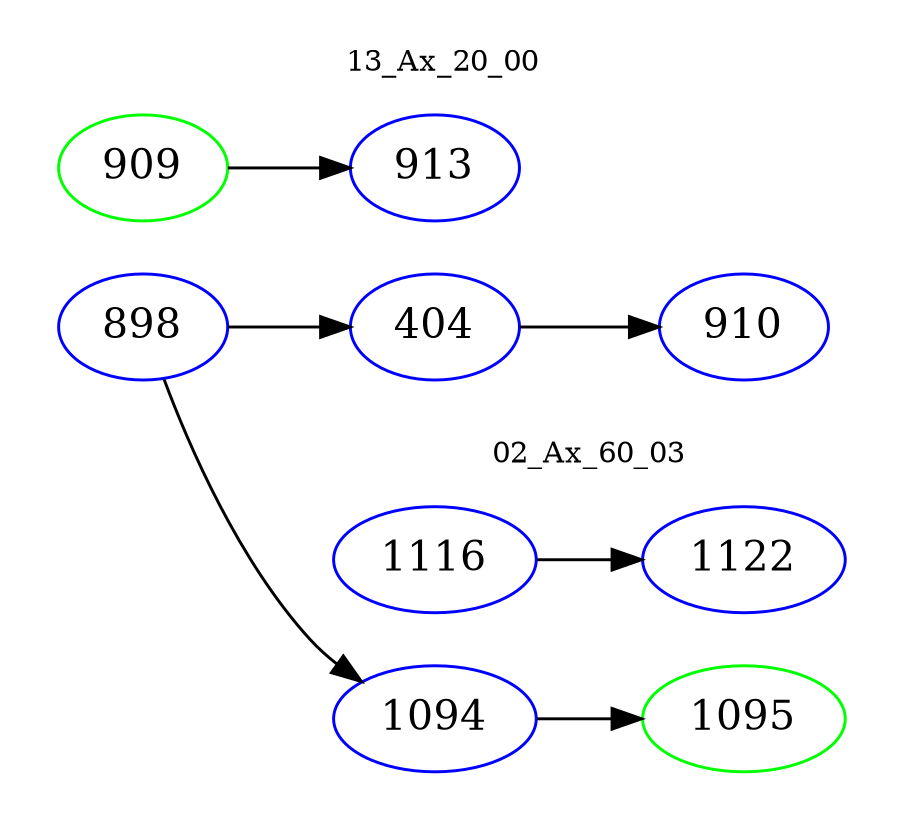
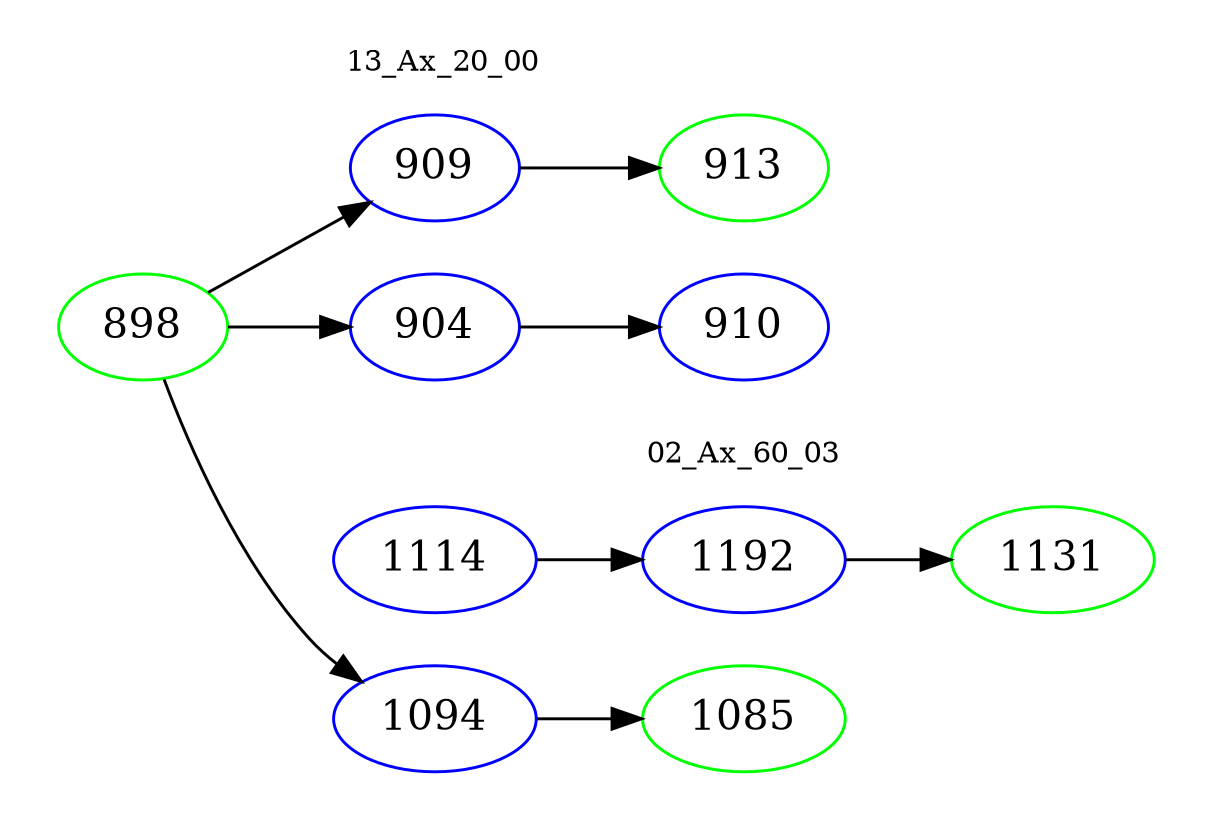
(143, 168) -> (435, 168)
(435, 168) -> (744, 168)
none -> (276, 255)
(143, 327) -> (143, 327)
(435, 327) -> (435, 327)
(435, 560) -> (435, 560)
(744, 560) -> (744, 560)
none -> (1053, 560)
(744, 719) -> (744, 719)
